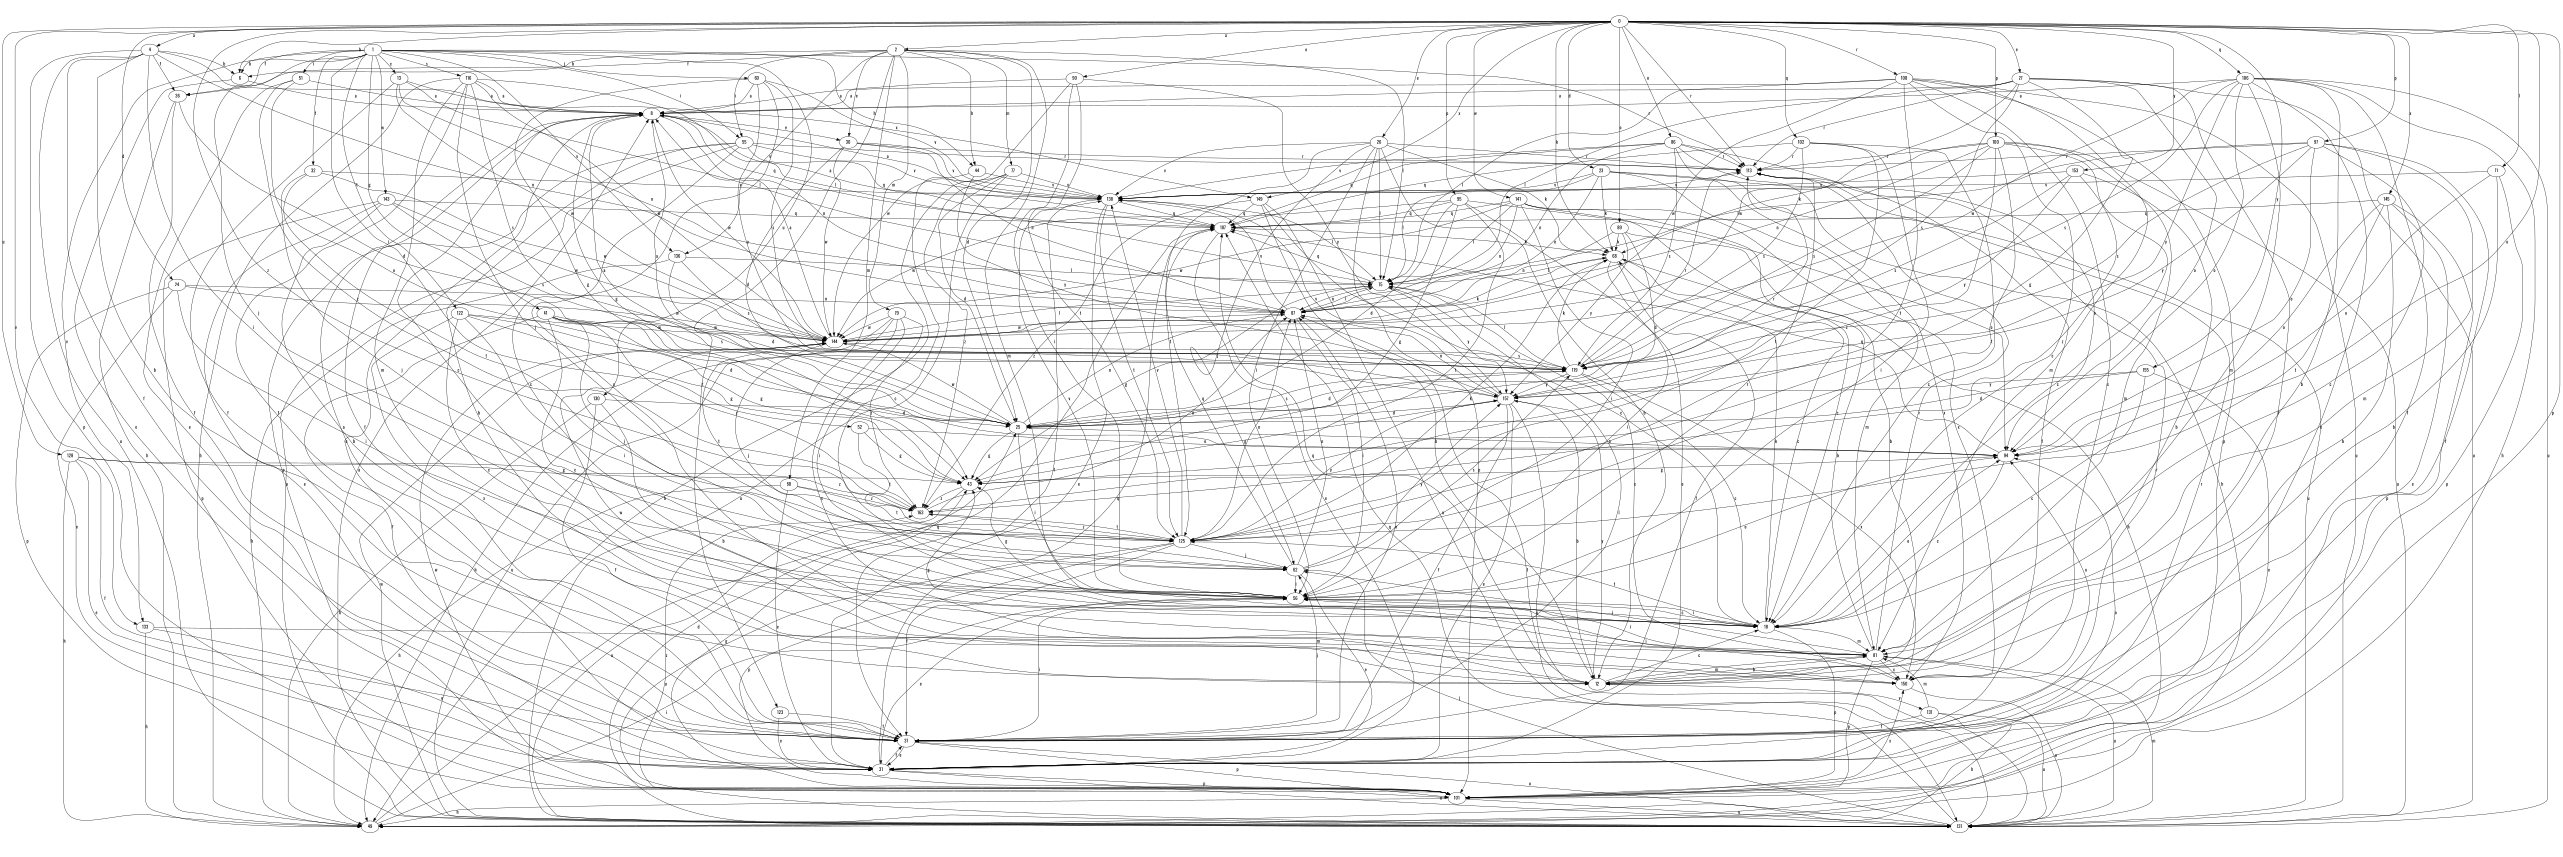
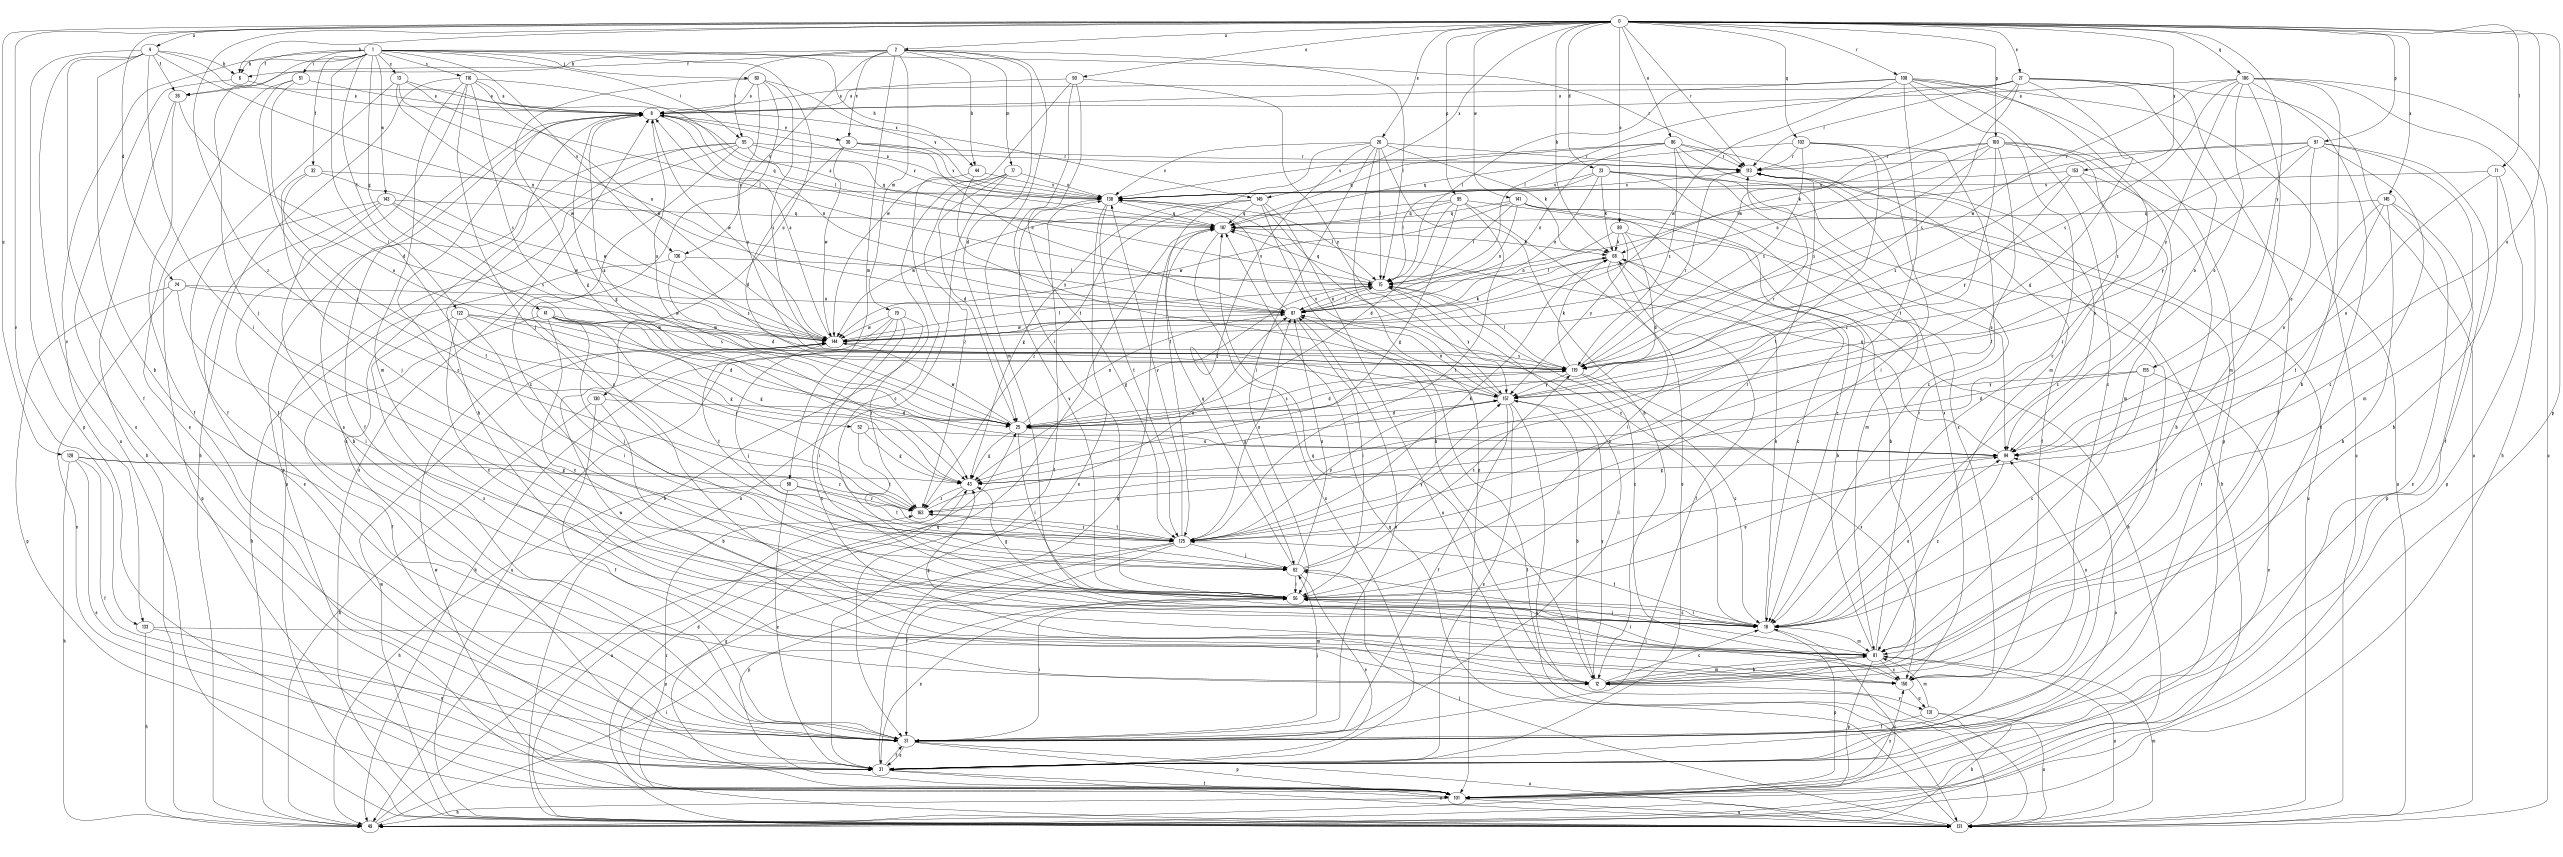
(1428, 192) -> (1571, 187)
none -> (1062, 283)
(1580, 431) -> none
(2033, 701) -> none
(780, 713) -> none
(2057, 764) -> (1916, 697)
(1204, 784) -> (1204, 784)
none -> (1232, 812)
